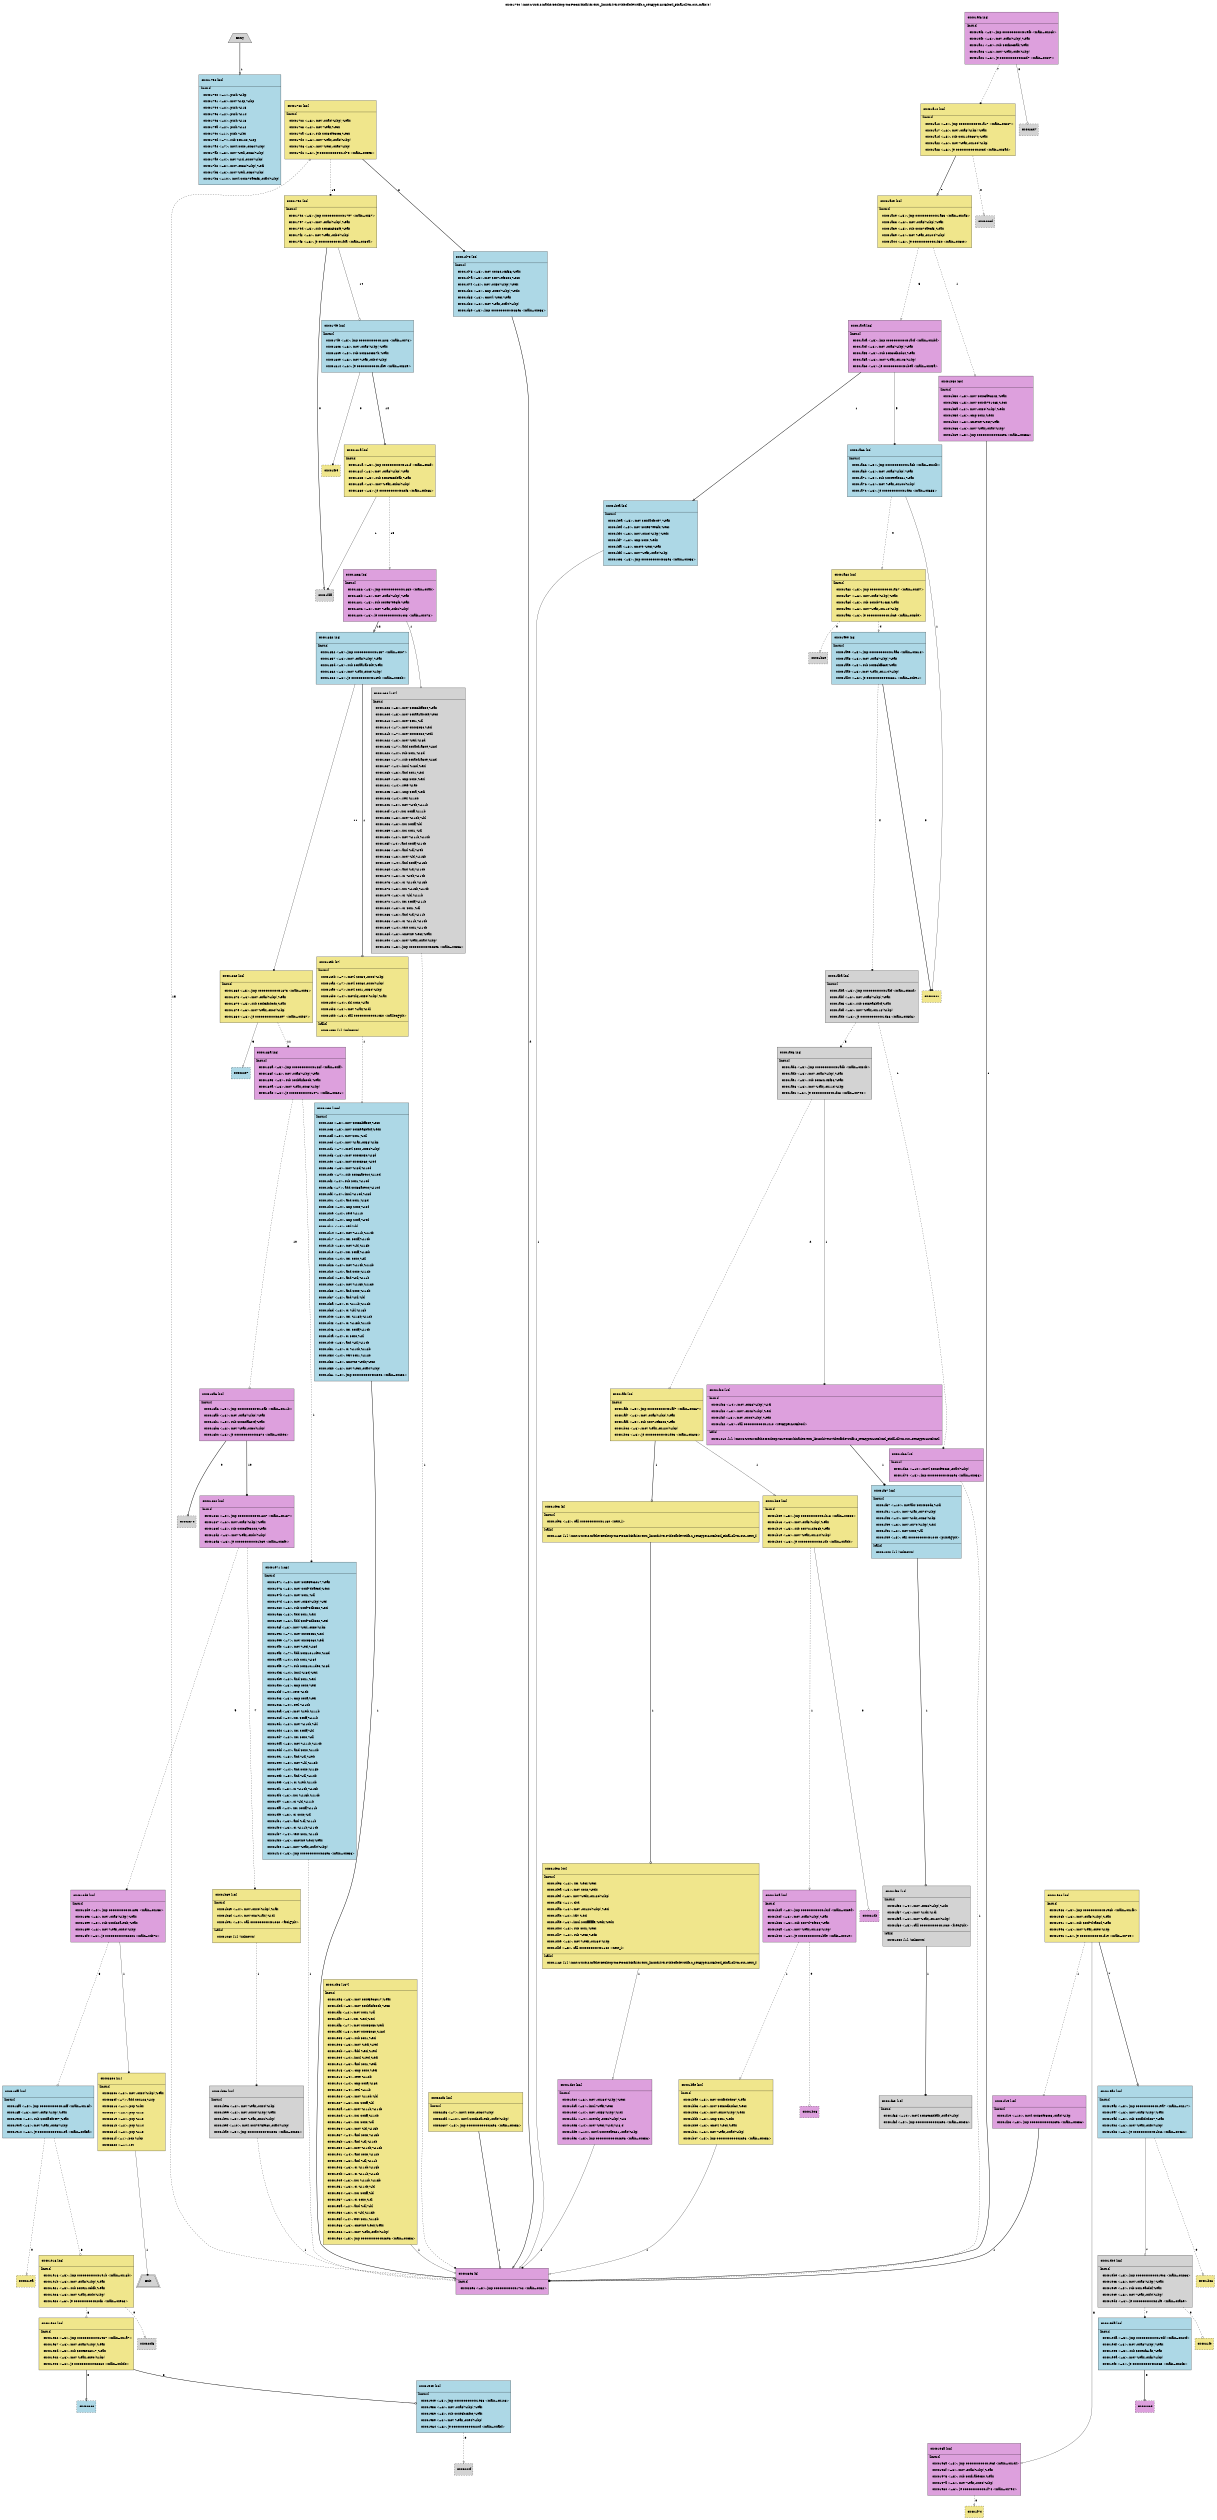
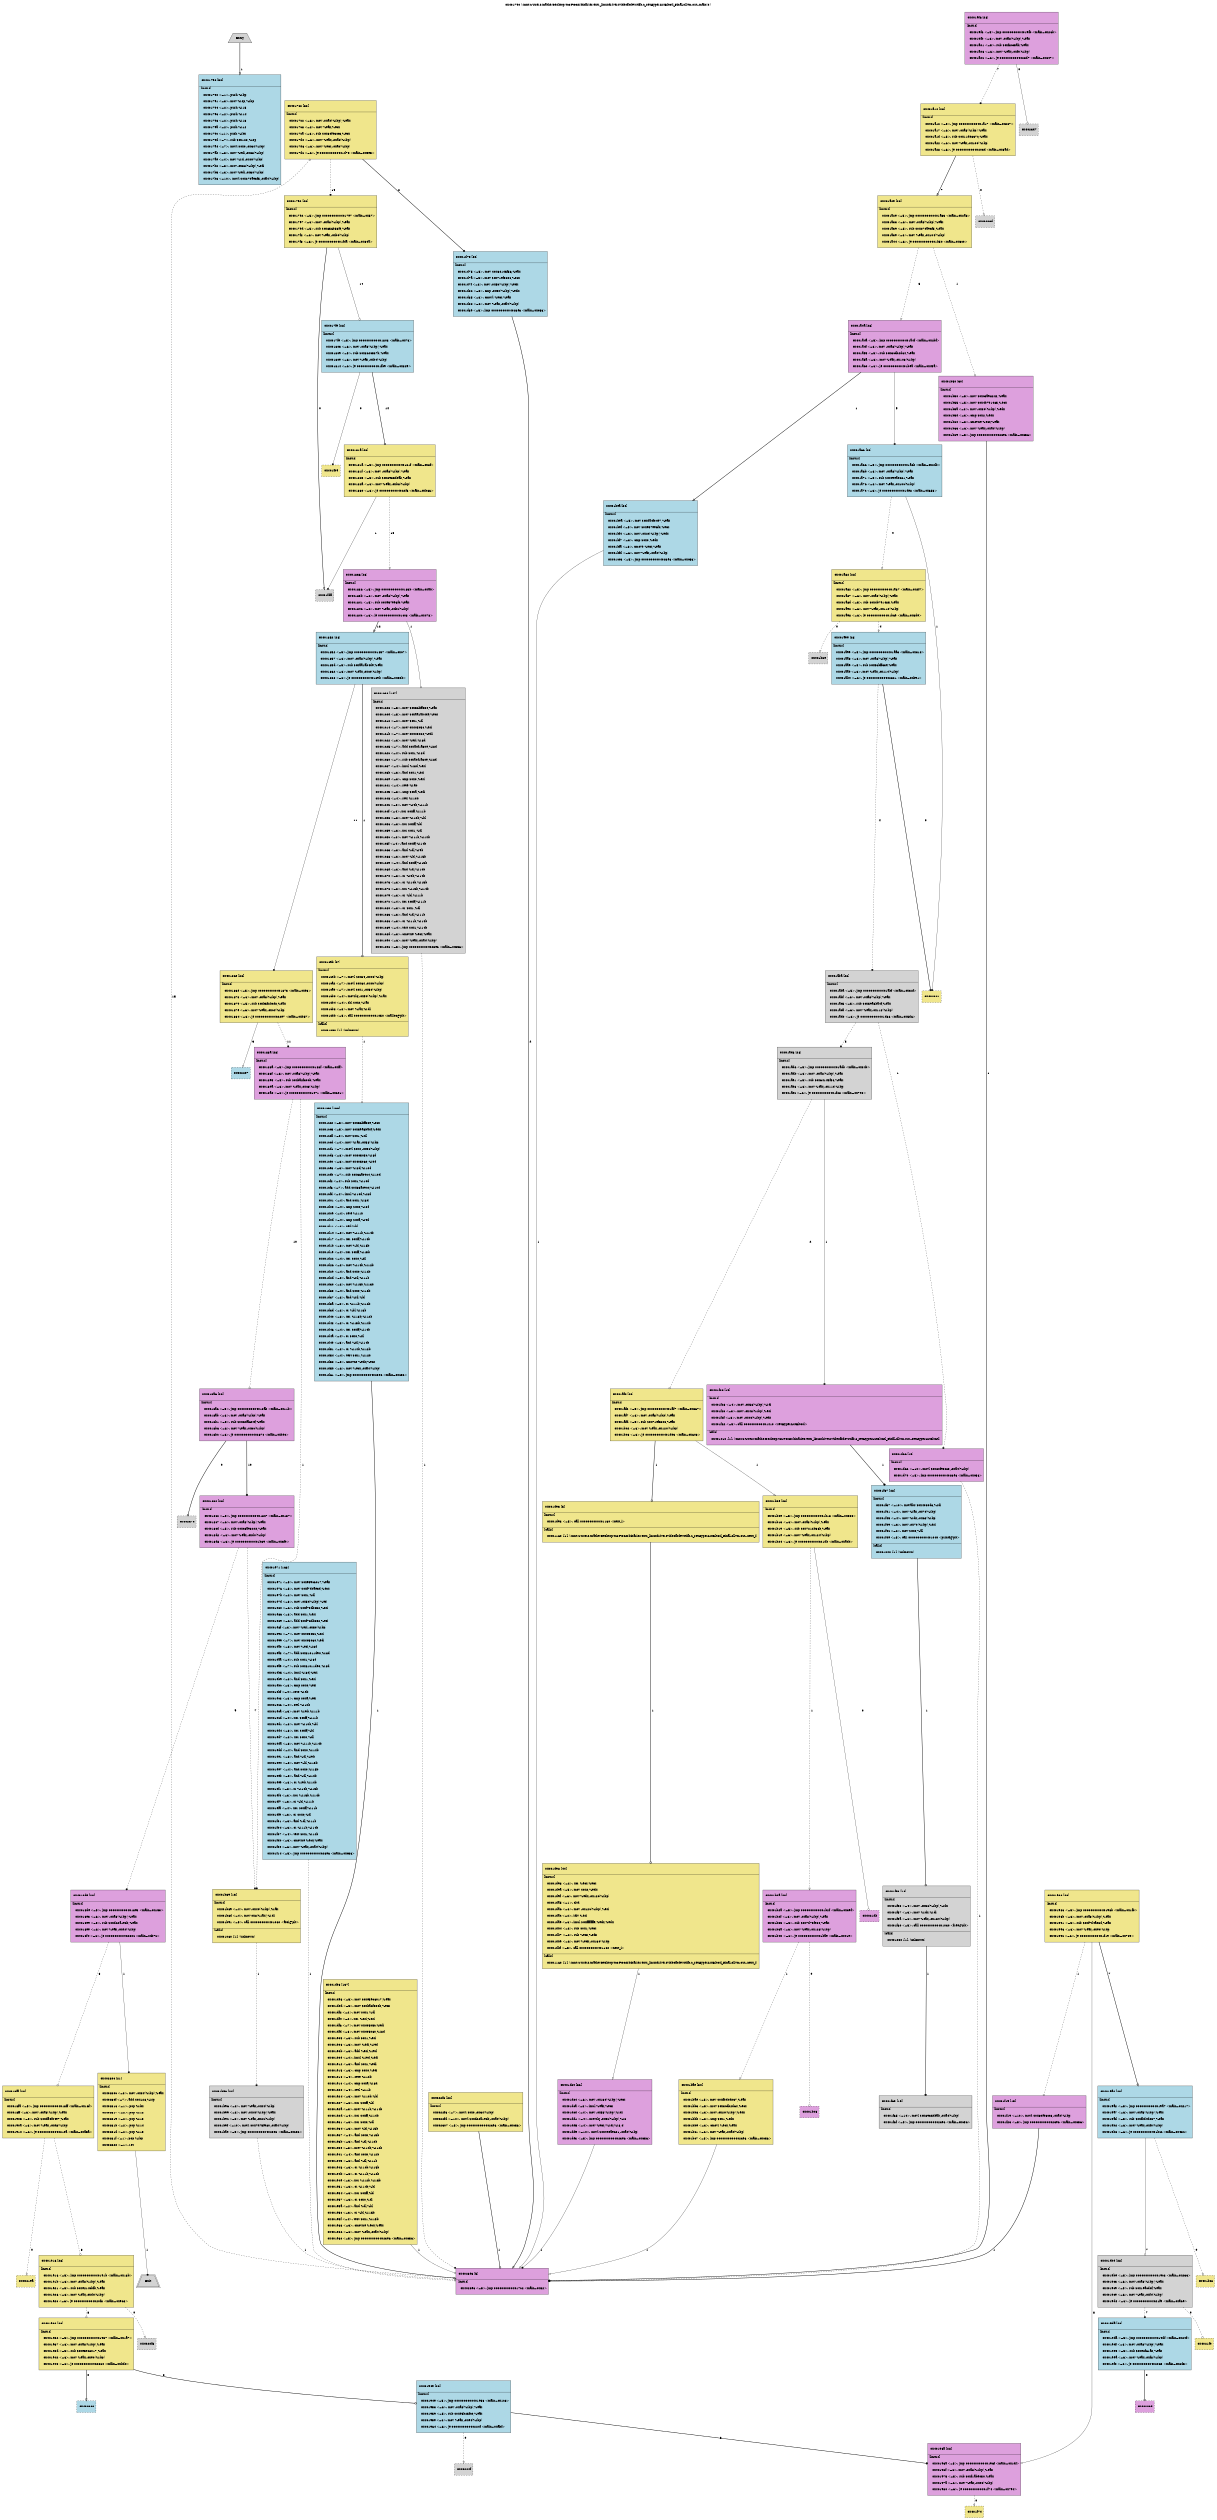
(310, 1330) -> (300, 1510)
(48, 2112) -> (48, 2112)
none -> (718, 2438)
